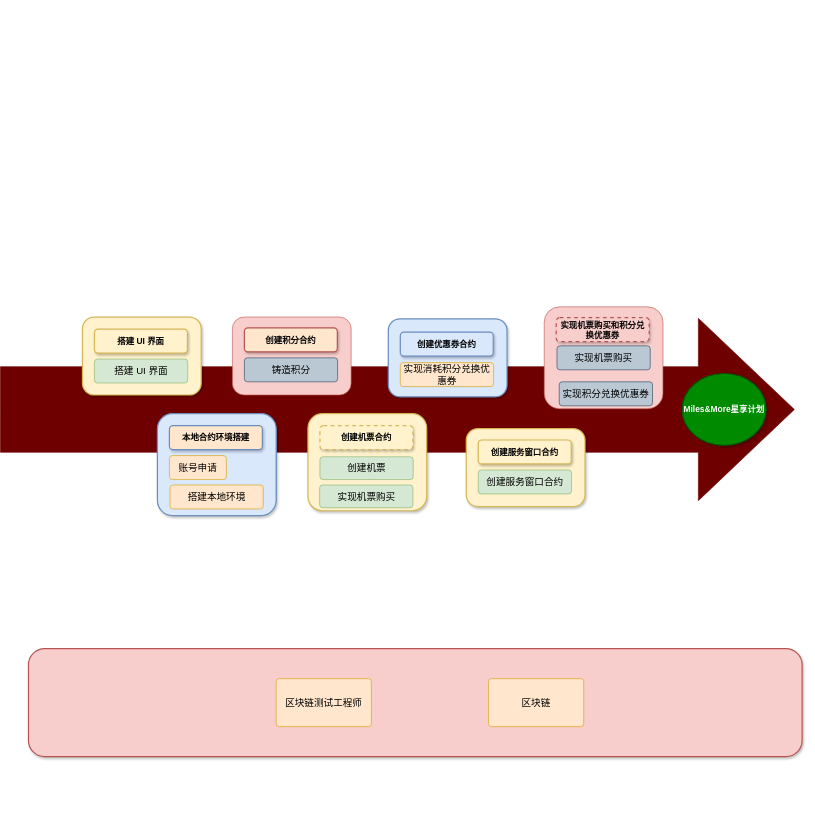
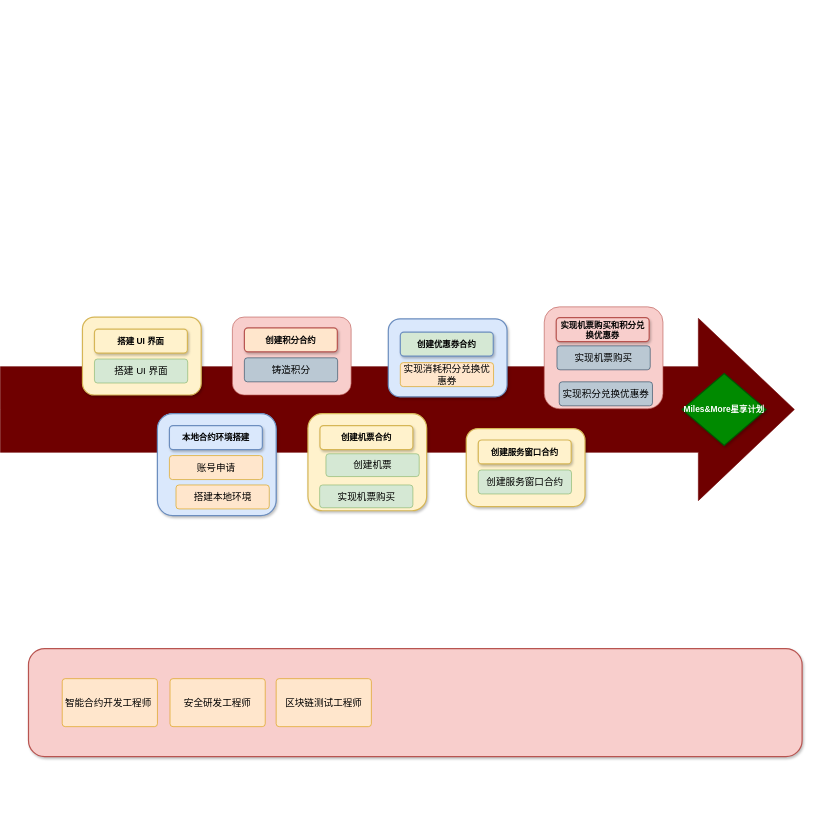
(603, 330) -> (603, 330)
(447, 344) -> (447, 344)
(725, 410) -> (725, 410)
(216, 438) -> (216, 438)
(367, 438) -> (367, 438)
(198, 468) -> (216, 468)
(367, 468) -> (373, 465)
(217, 497) -> (223, 497)
none -> (110, 703)
none -> (218, 703)
(536, 703) -> none
